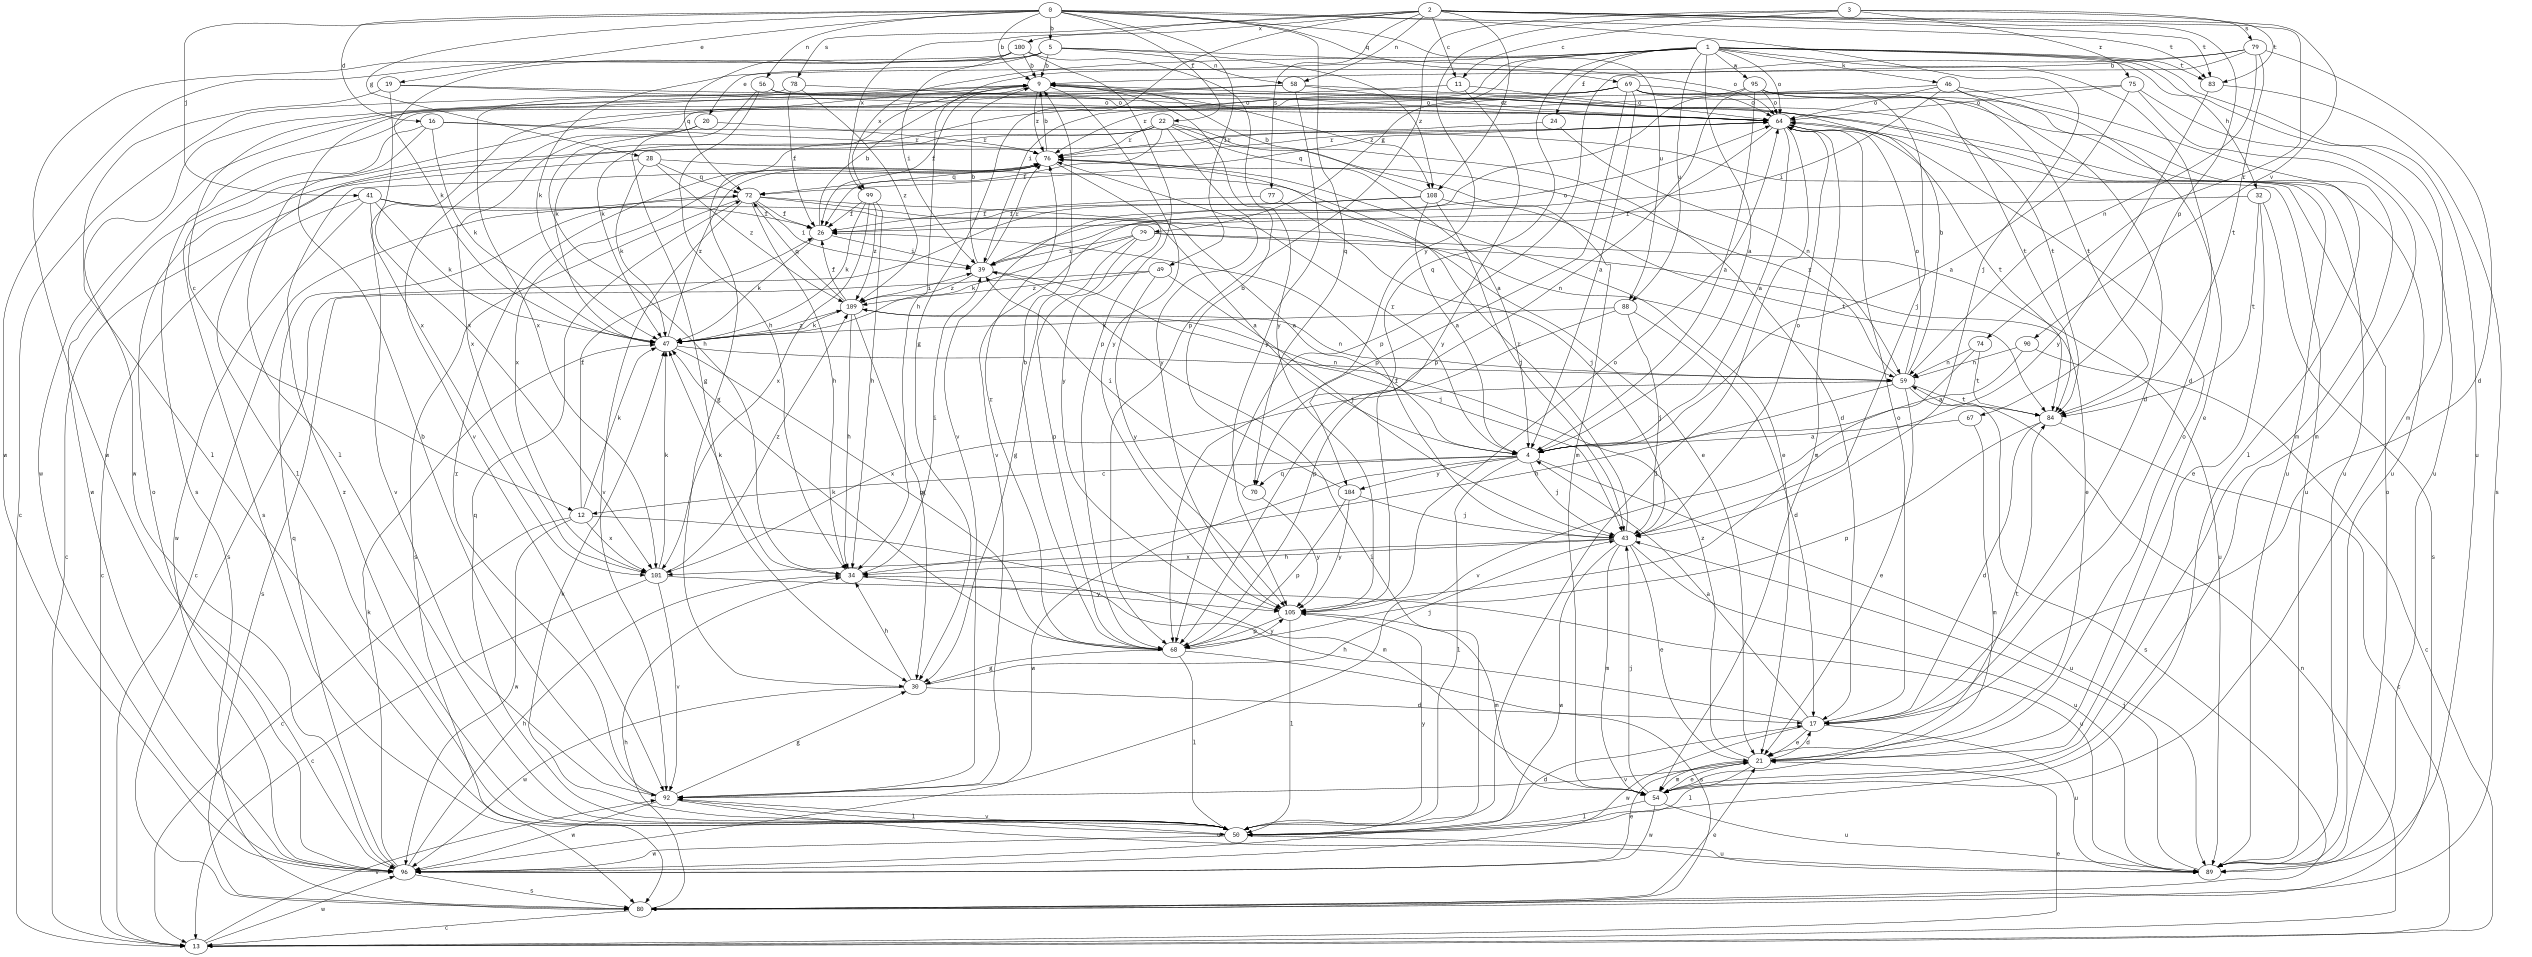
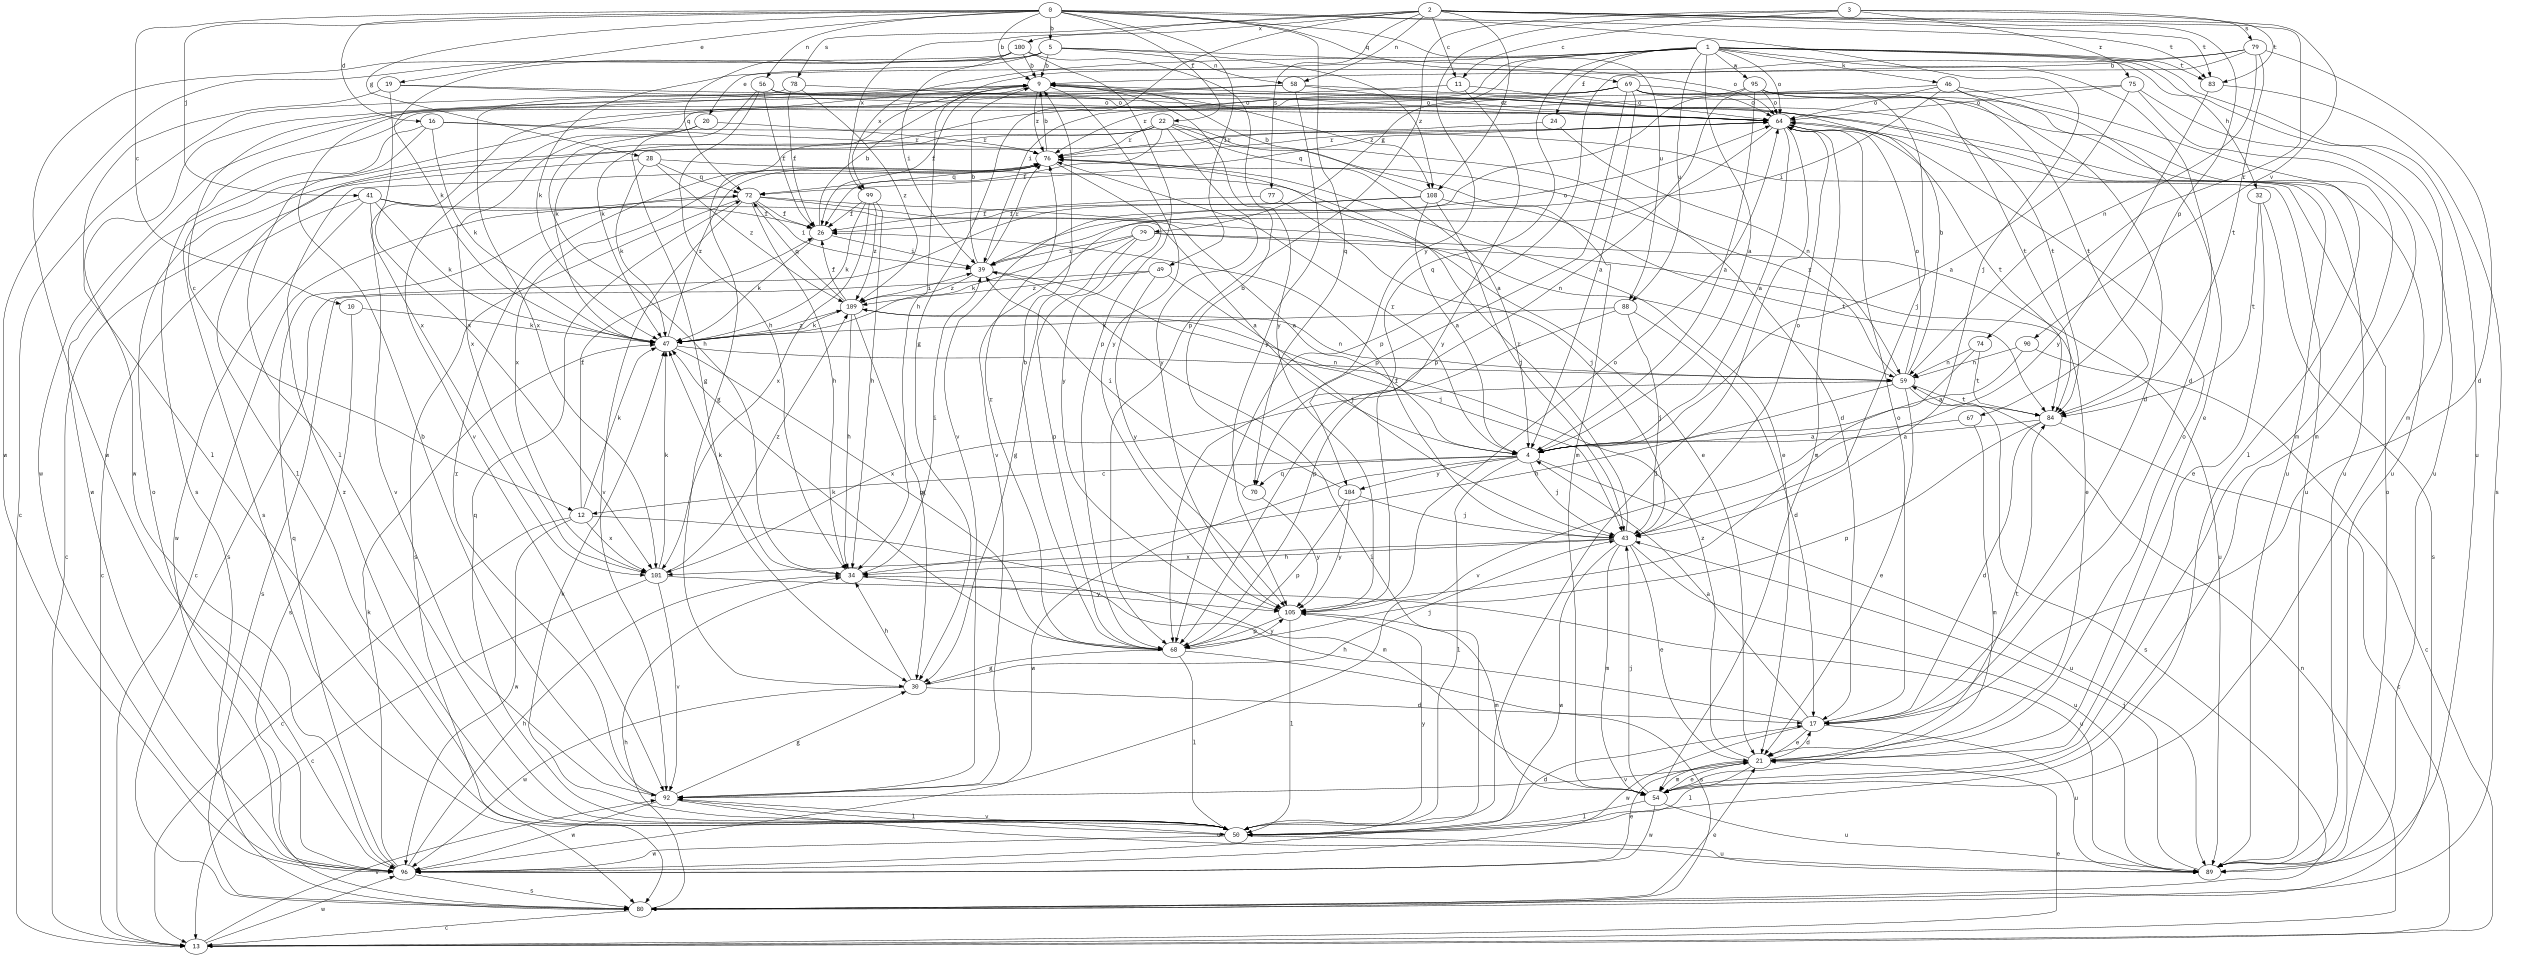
(1577, 213) -> (779, 154)
none -> (351, 307)
none -> (1791, 441)
